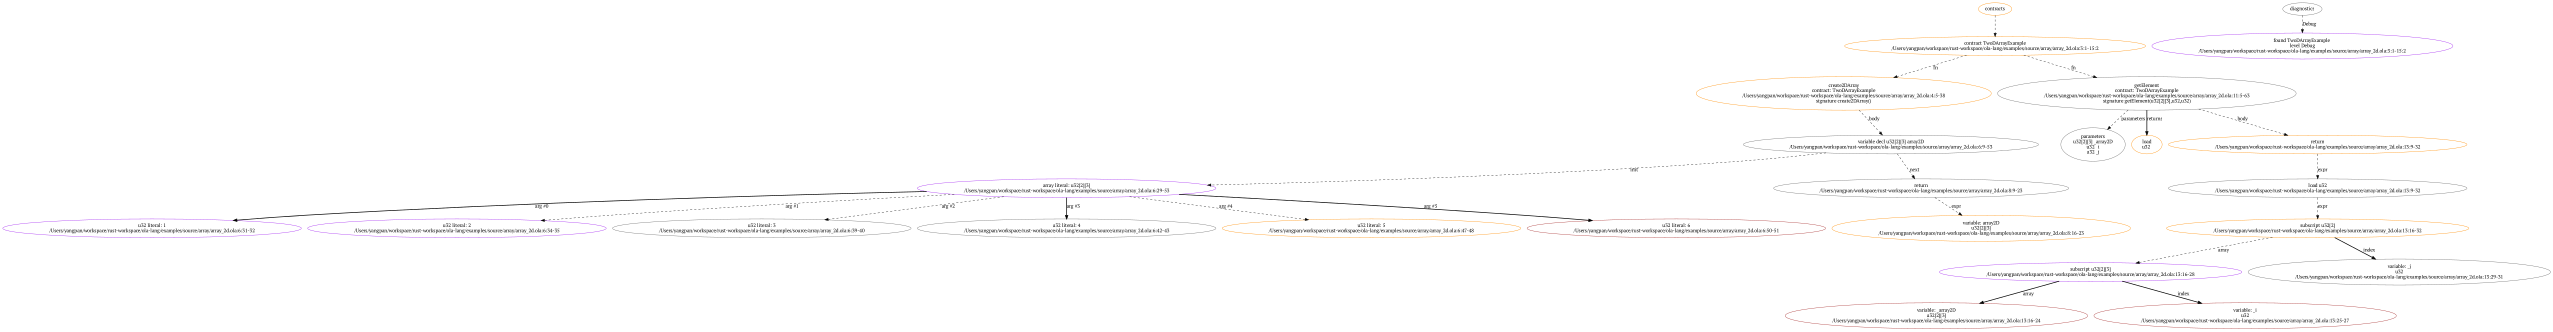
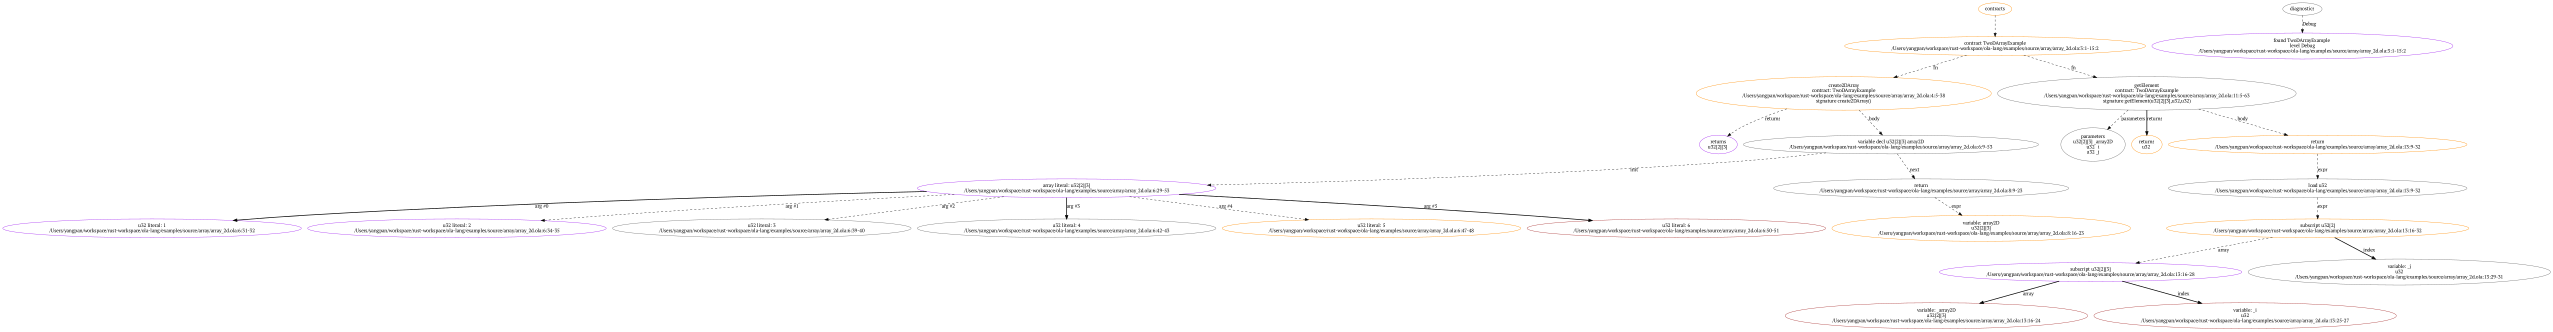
none -> (1718, 145)
(2147, 145) -> (2147, 145)
